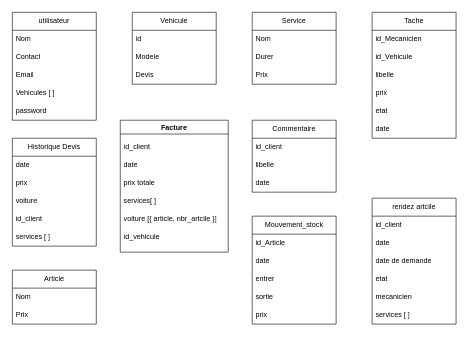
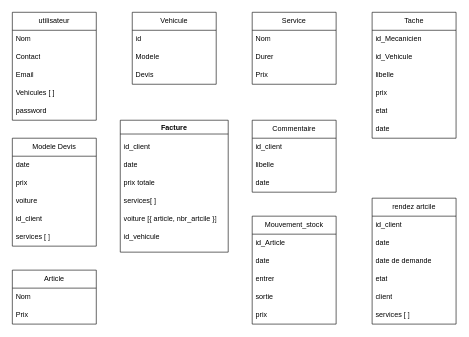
(54, 147) -> (54, 147)
(394, 297) -> (386, 297)
